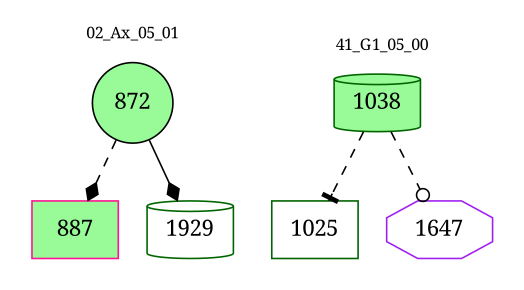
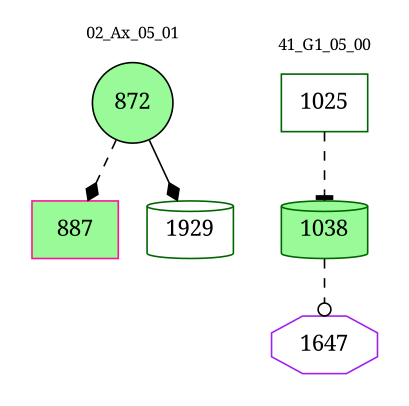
(348, 163) -> (325, 162)
